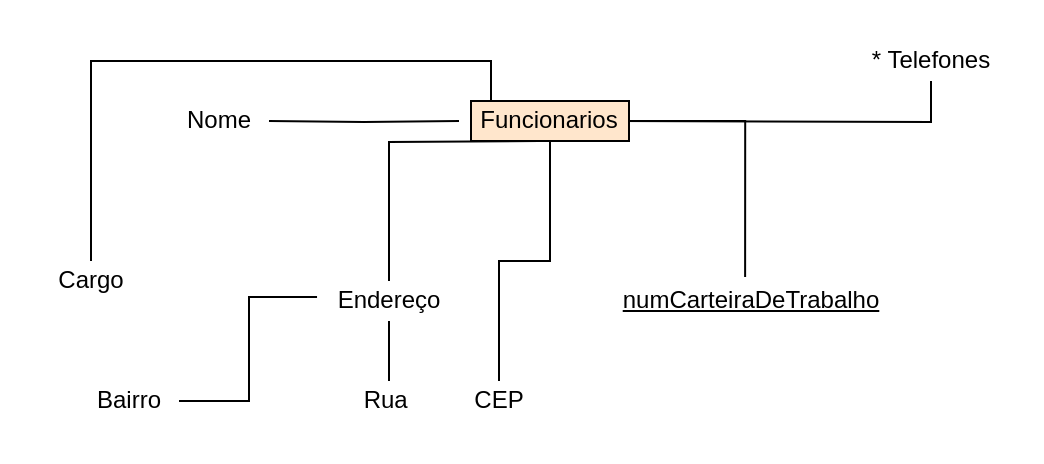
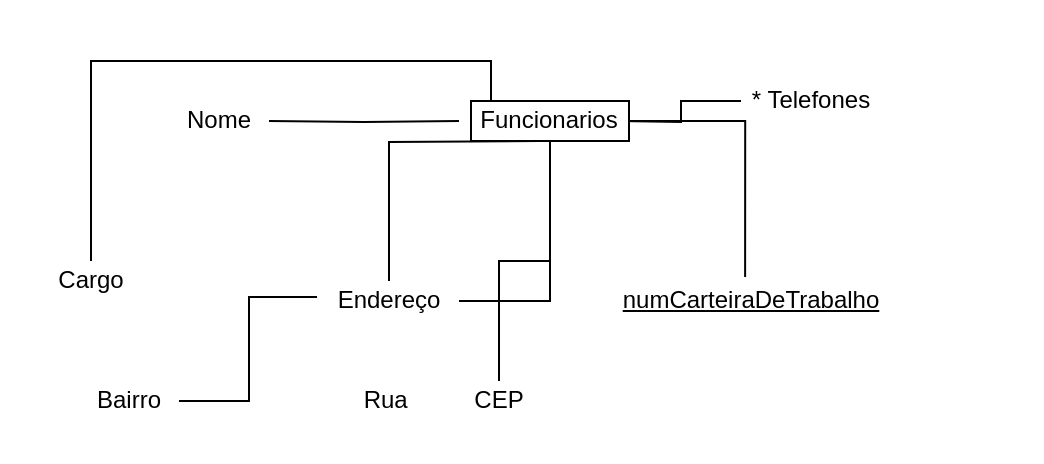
(931, 61) -> (811, 101)
(550, 121) -> (550, 121)
(389, 351) -> (522, 301)
